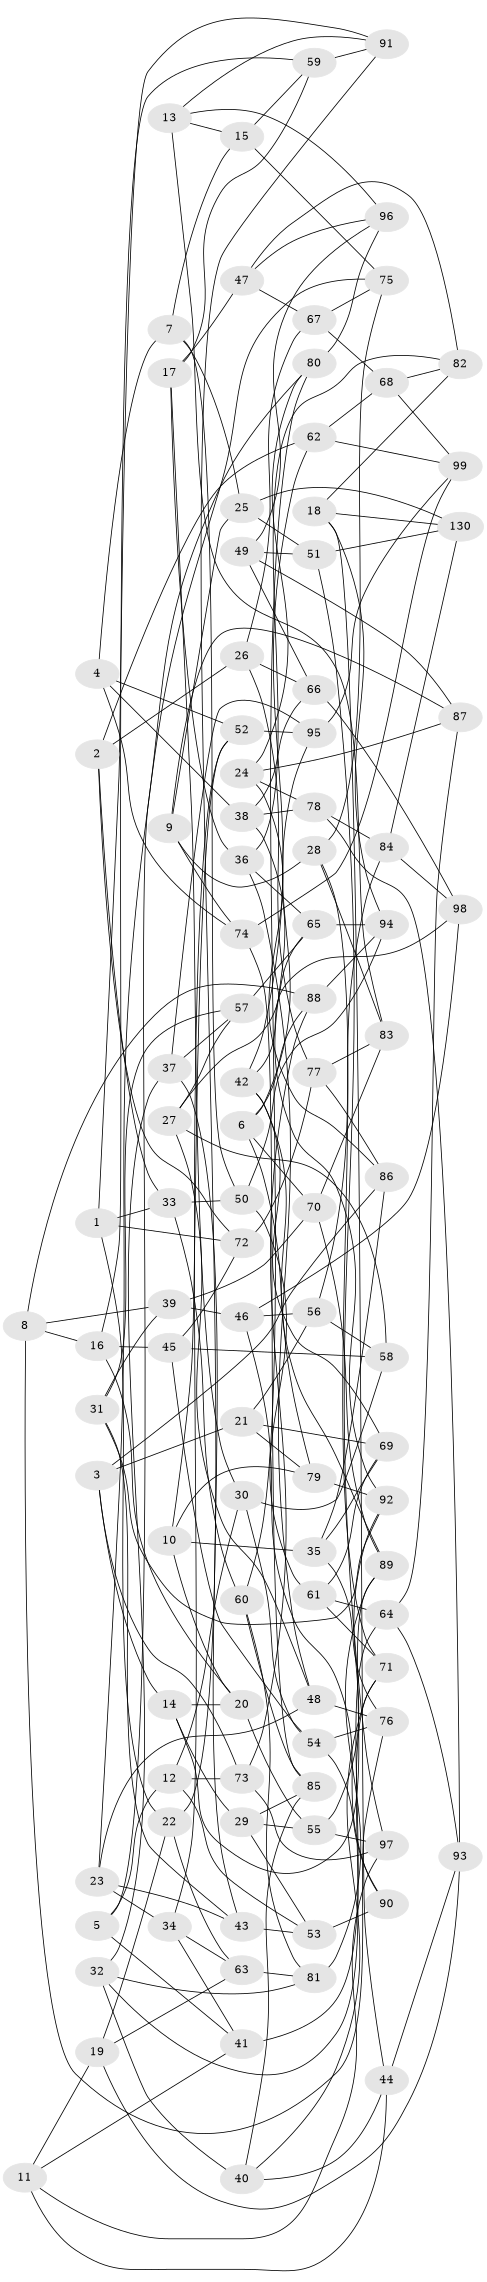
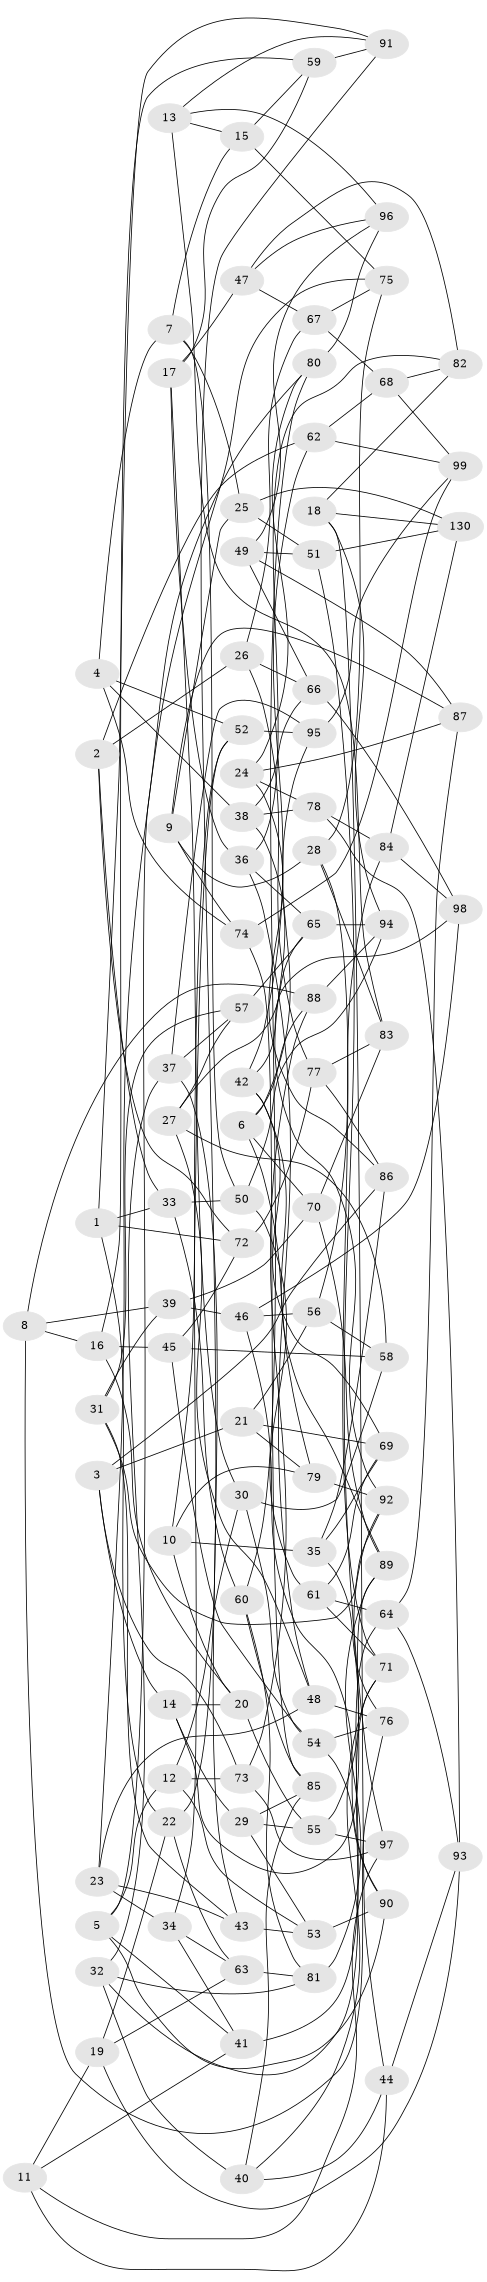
none -> (258, 2067)
